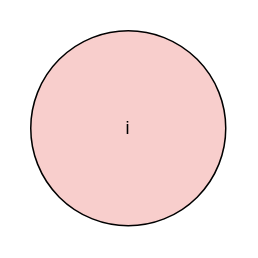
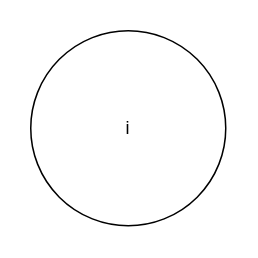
(128, 128) -> (128, 128)
